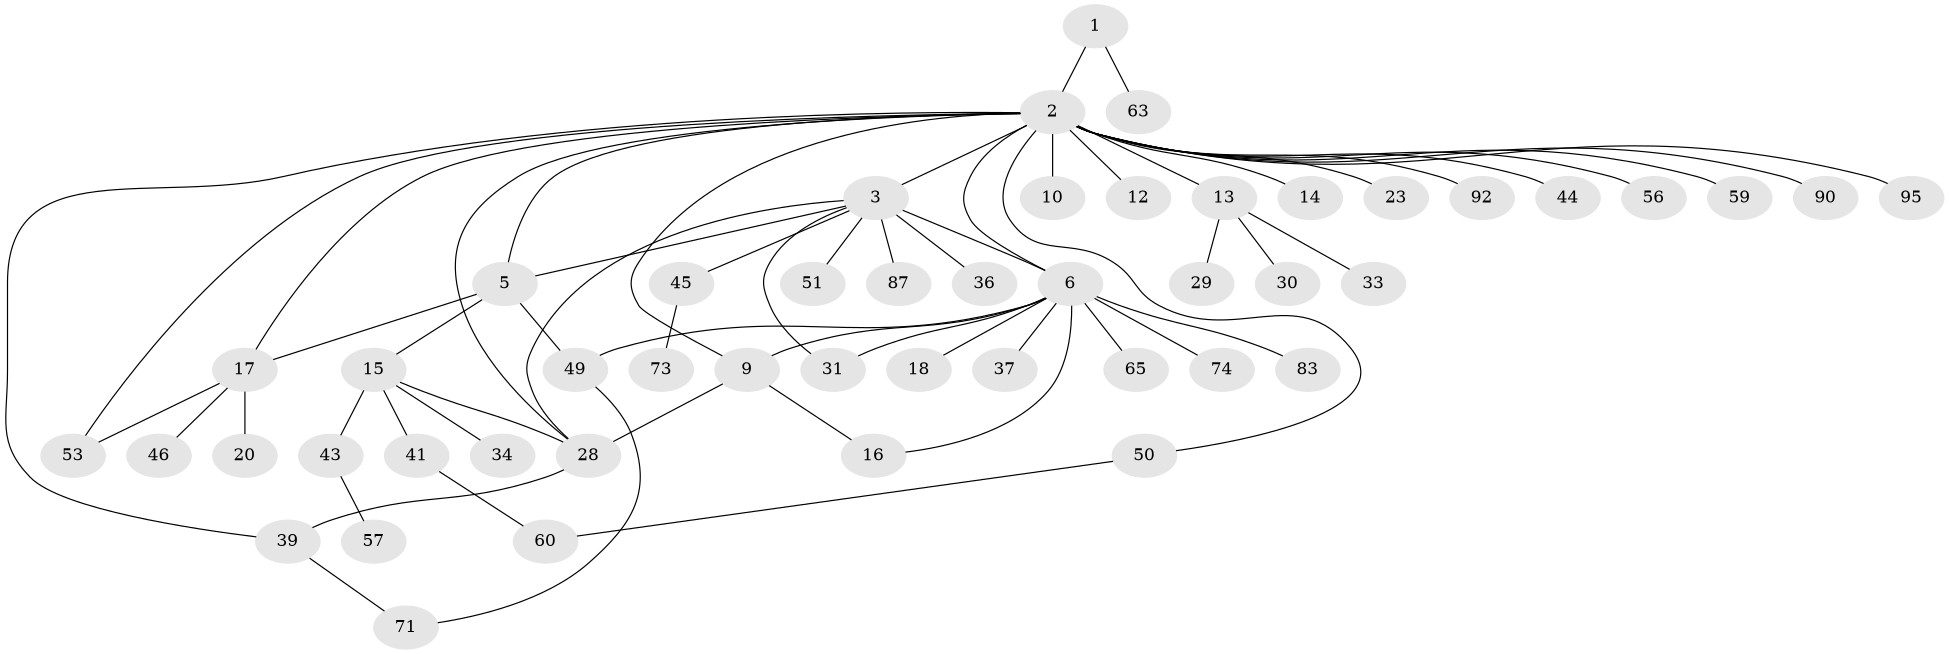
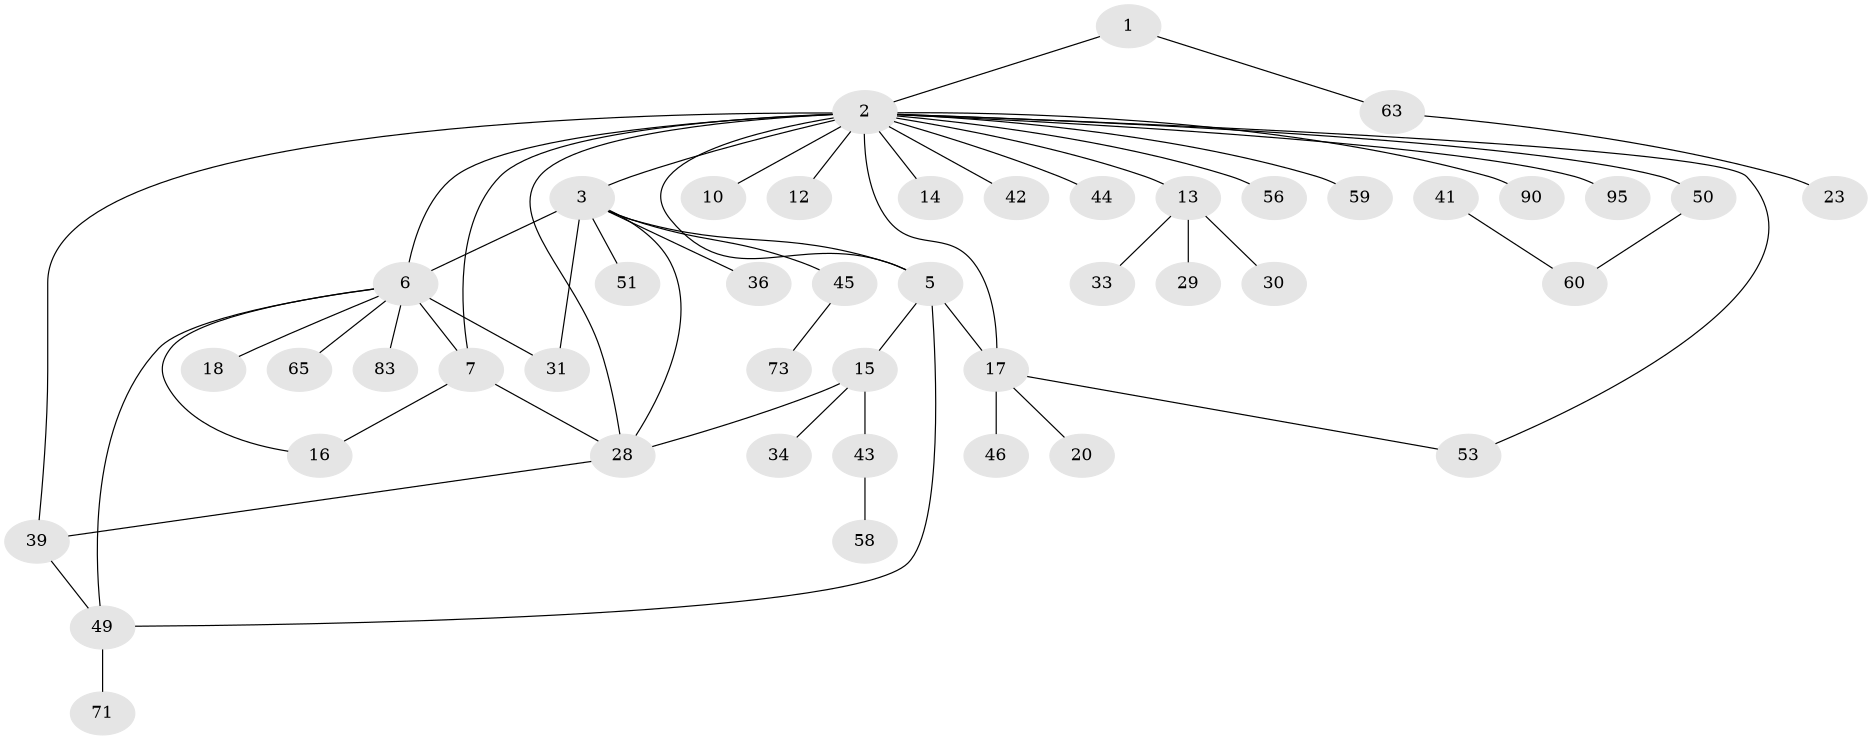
(1224, 155) -> (1619, 141)
(1482, 198) -> (1016, 198)
(899, 284) -> none
(747, 370) -> (471, 370)
(1005, 370) -> none
(1222, 370) -> none
(395, 413) -> none
(374, 542) -> (865, 542)
(347, 585) -> (70, 585)
